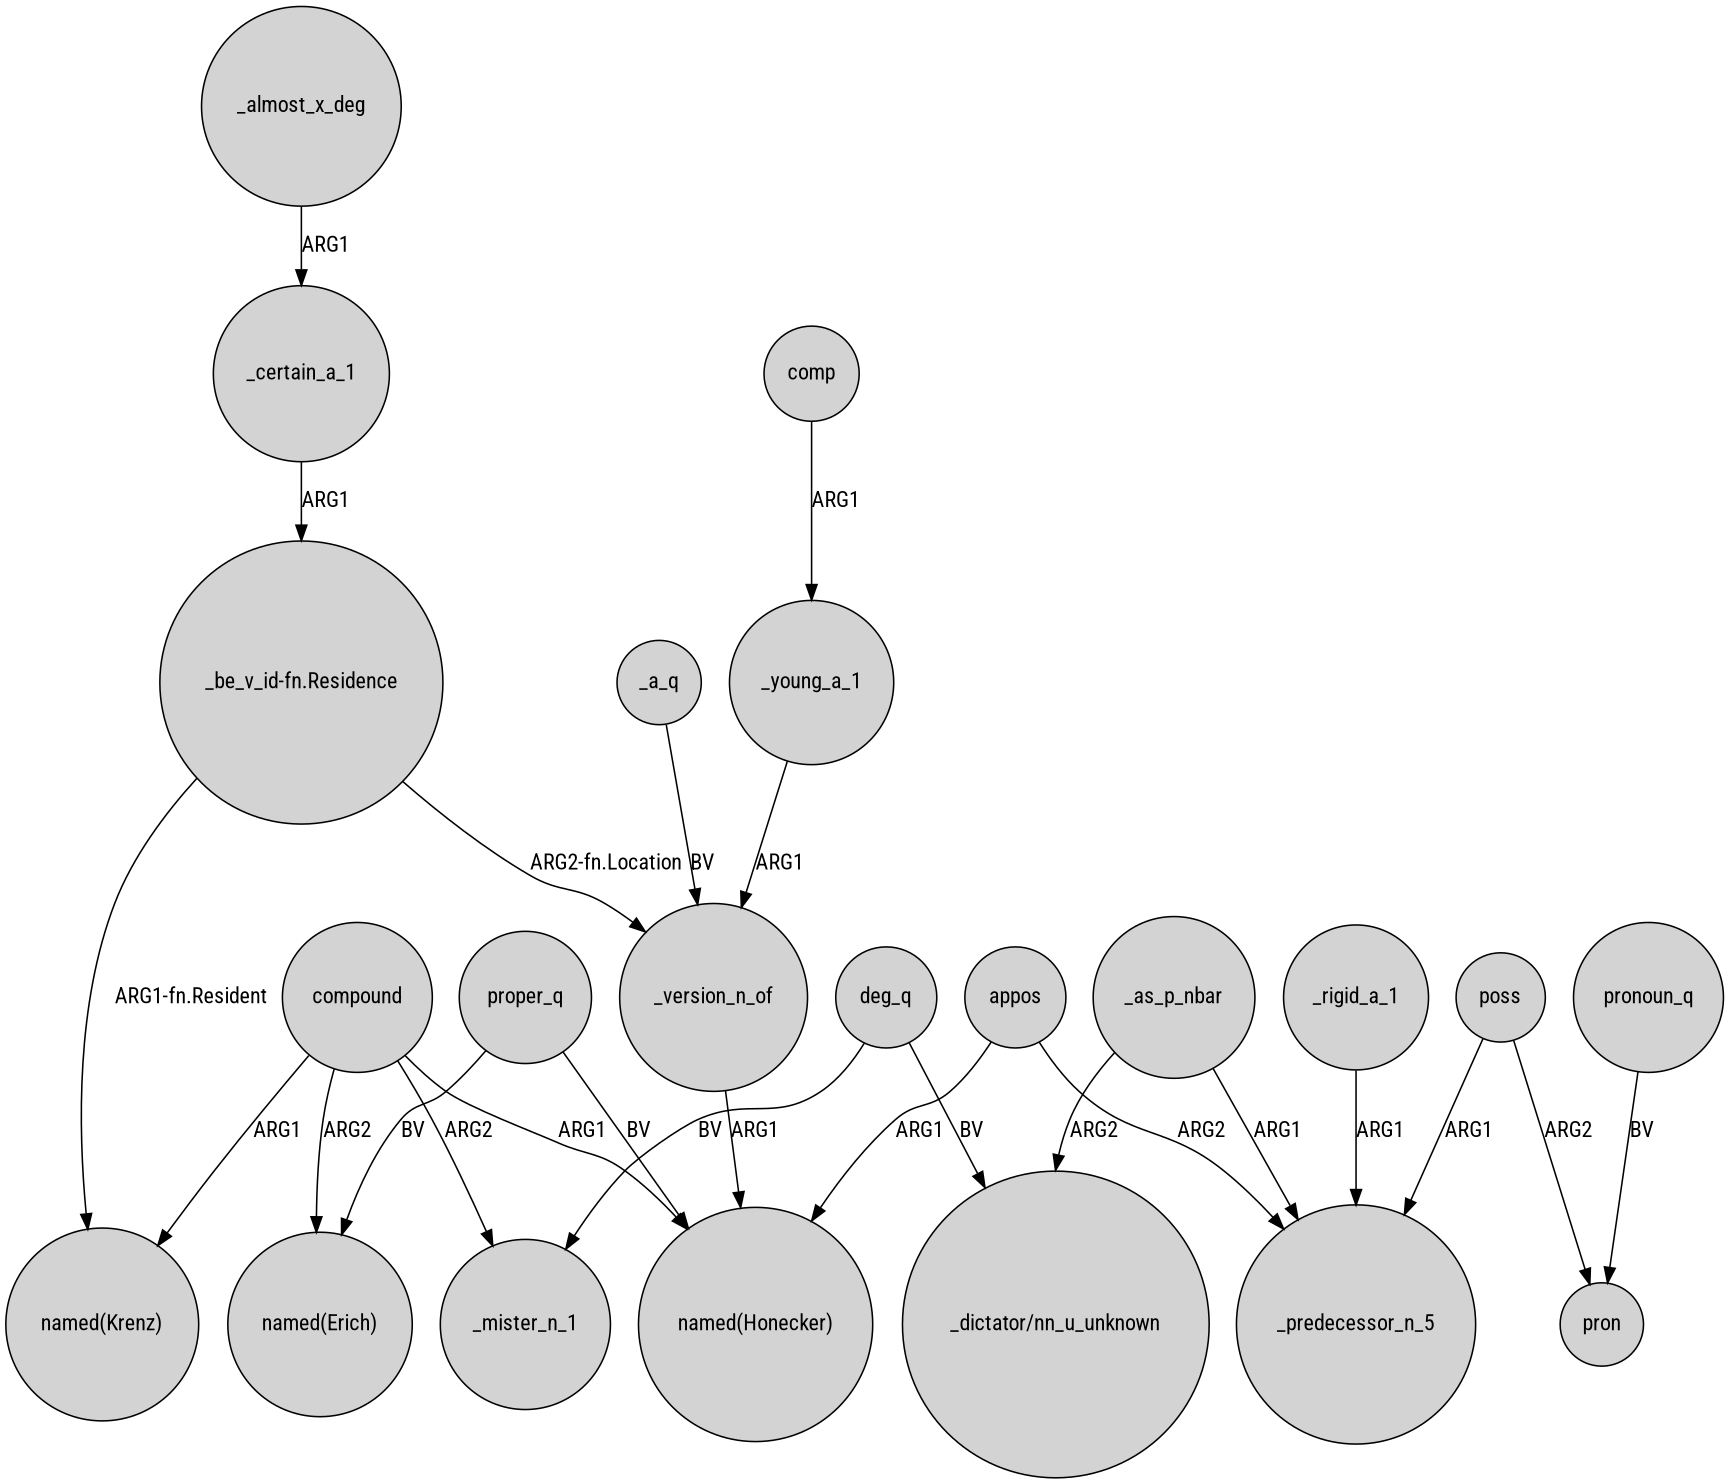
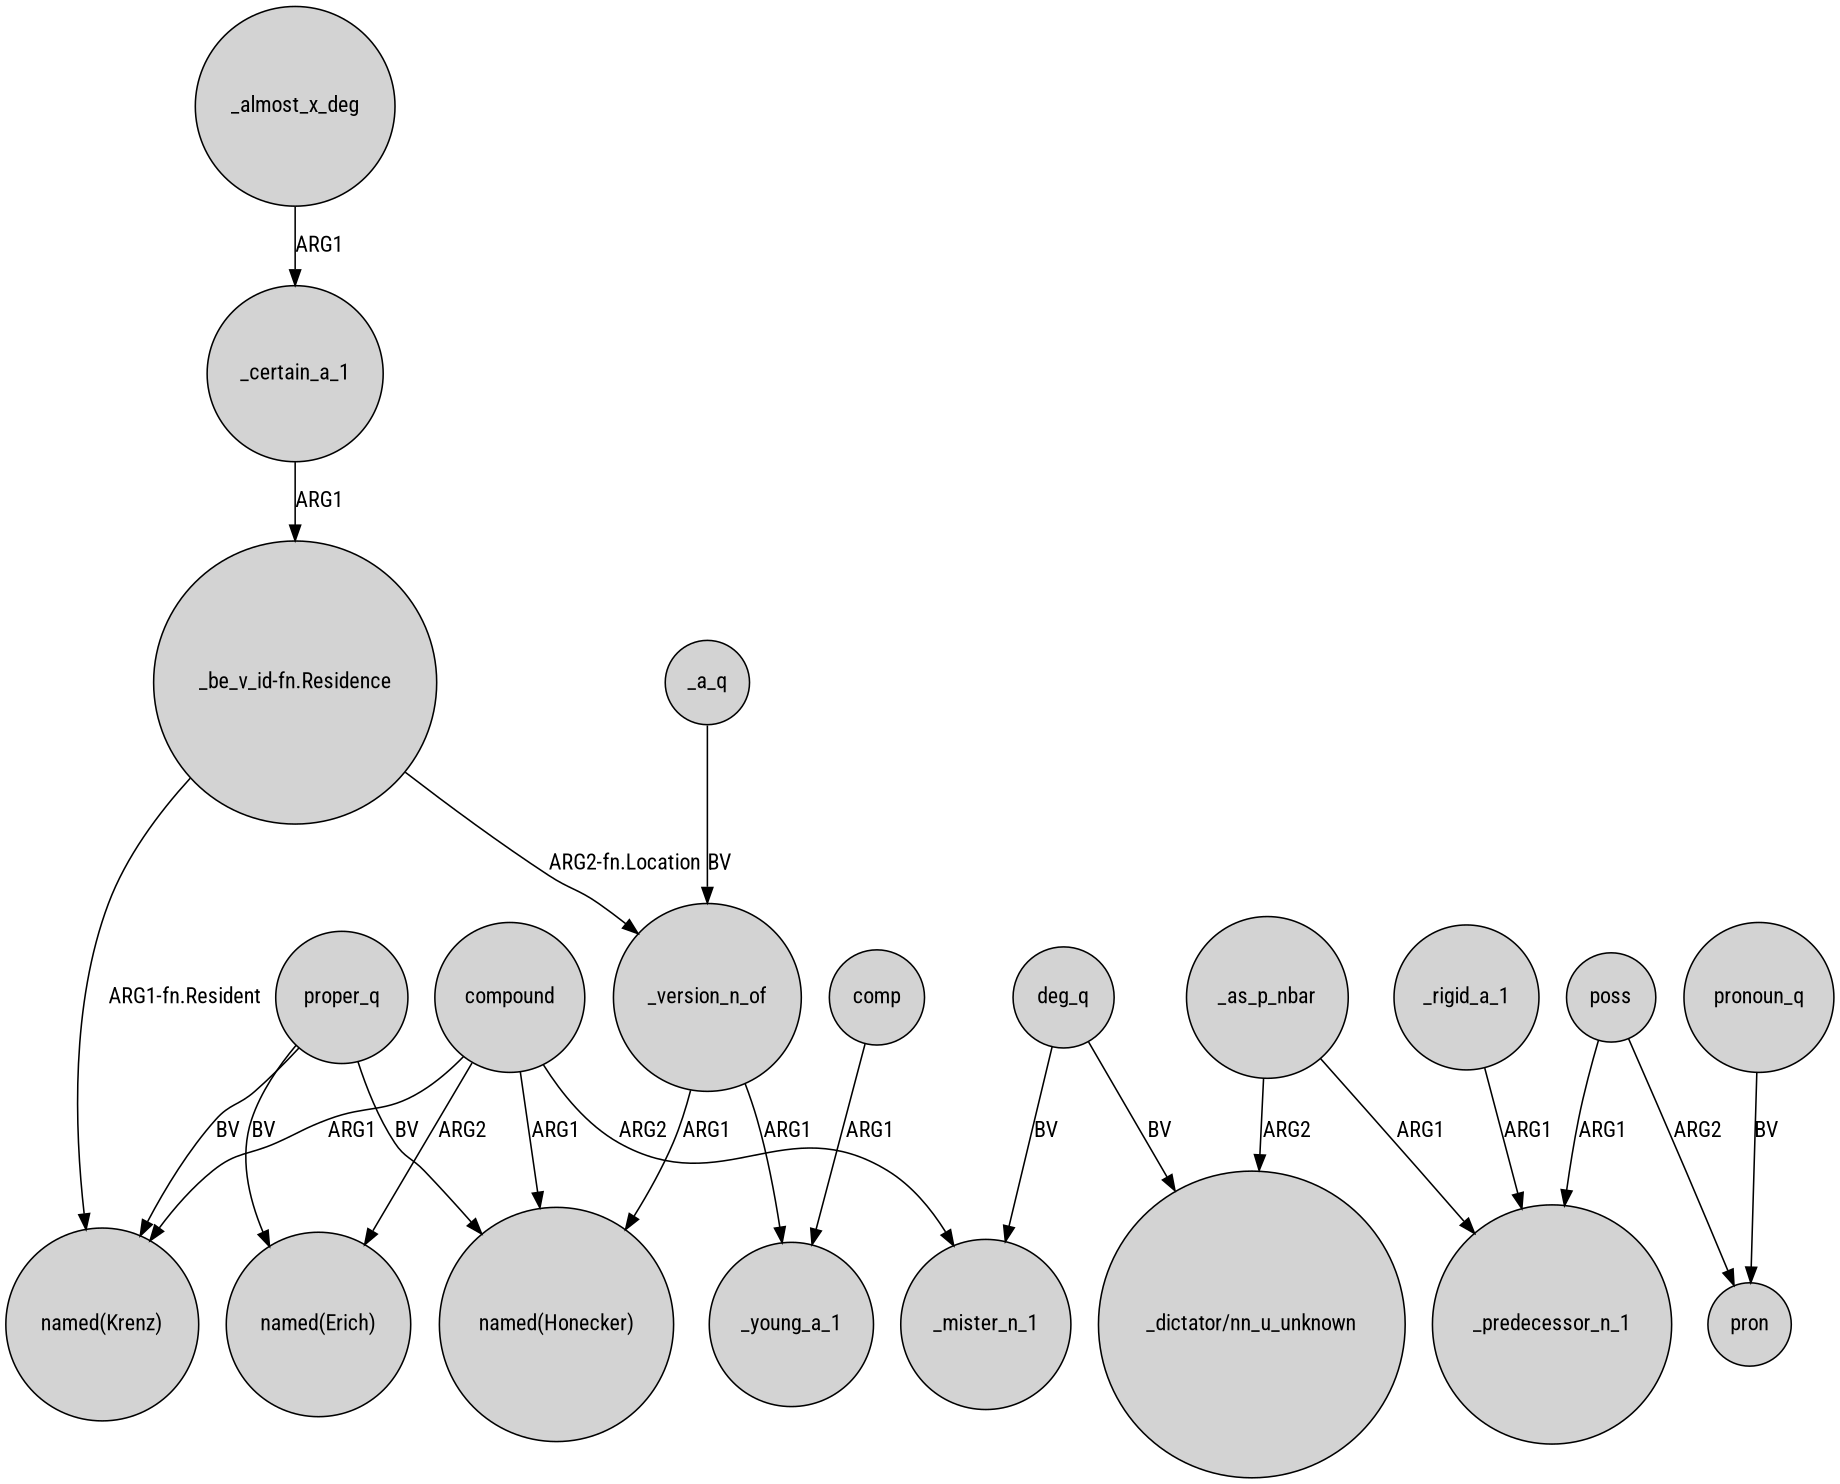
(767, 827) -> (764, 1144)
(1015, 997) -> none
none -> (212, 1124)
(1356, 1324) -> (1552, 1324)
